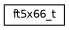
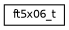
(34, 15) -> (34, 15)
